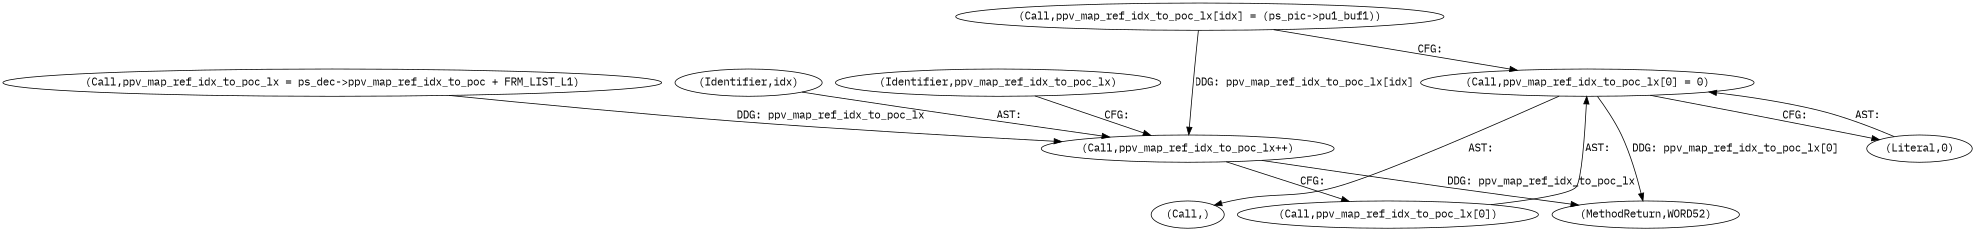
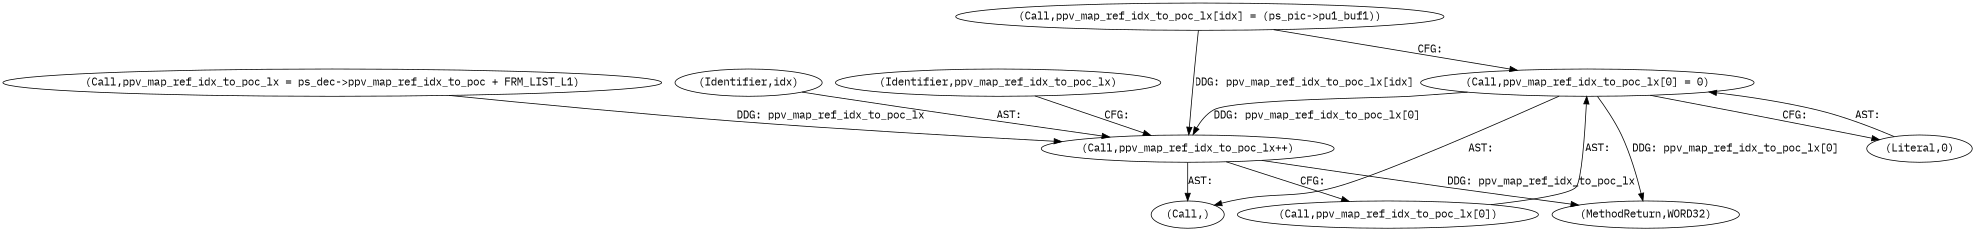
none -> (1328, 99)
none -> (1188, 178)
(1646, 215) -> (1646, 215)
